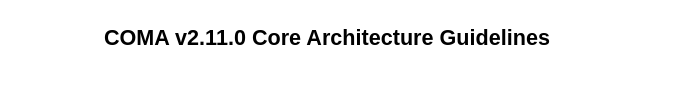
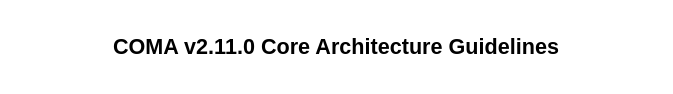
(327, 38) -> (336, 47)
